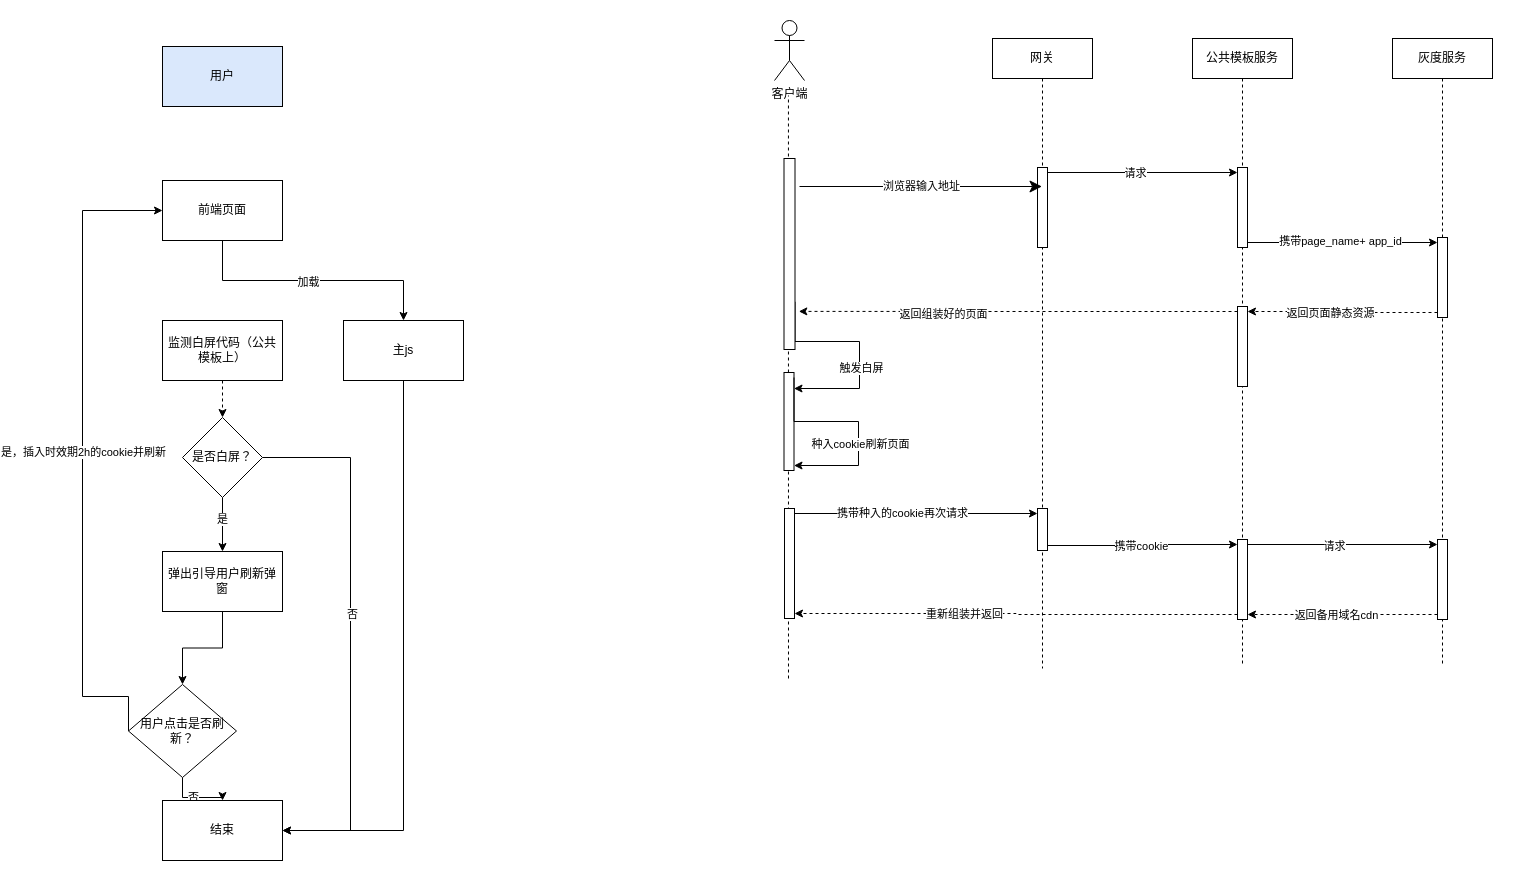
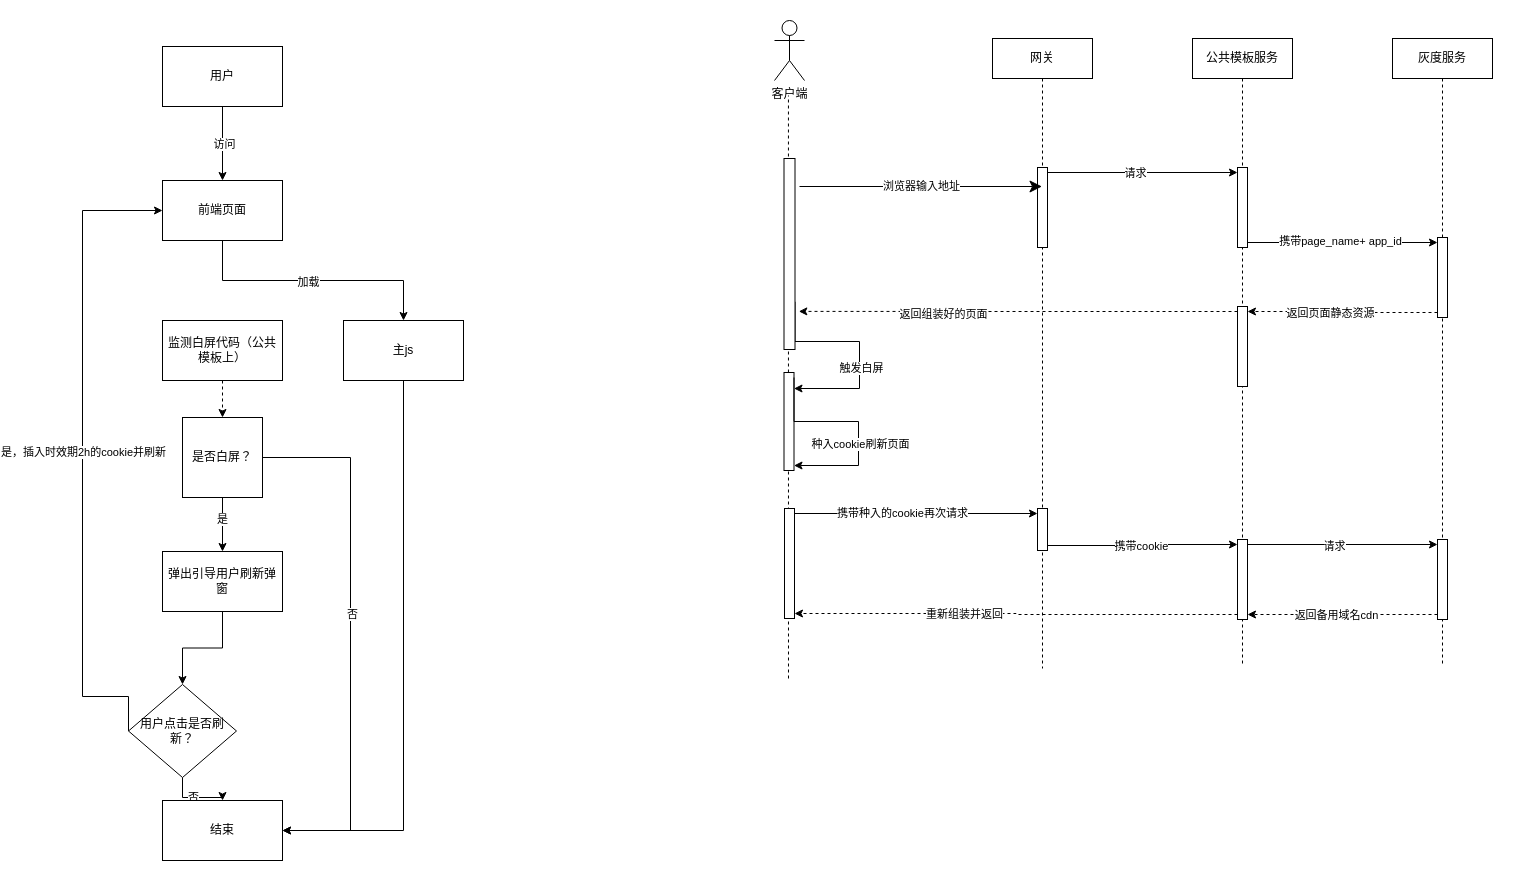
(223, 77) -> (223, 77)
none -> (223, 140)
(223, 458) -> (223, 458)
